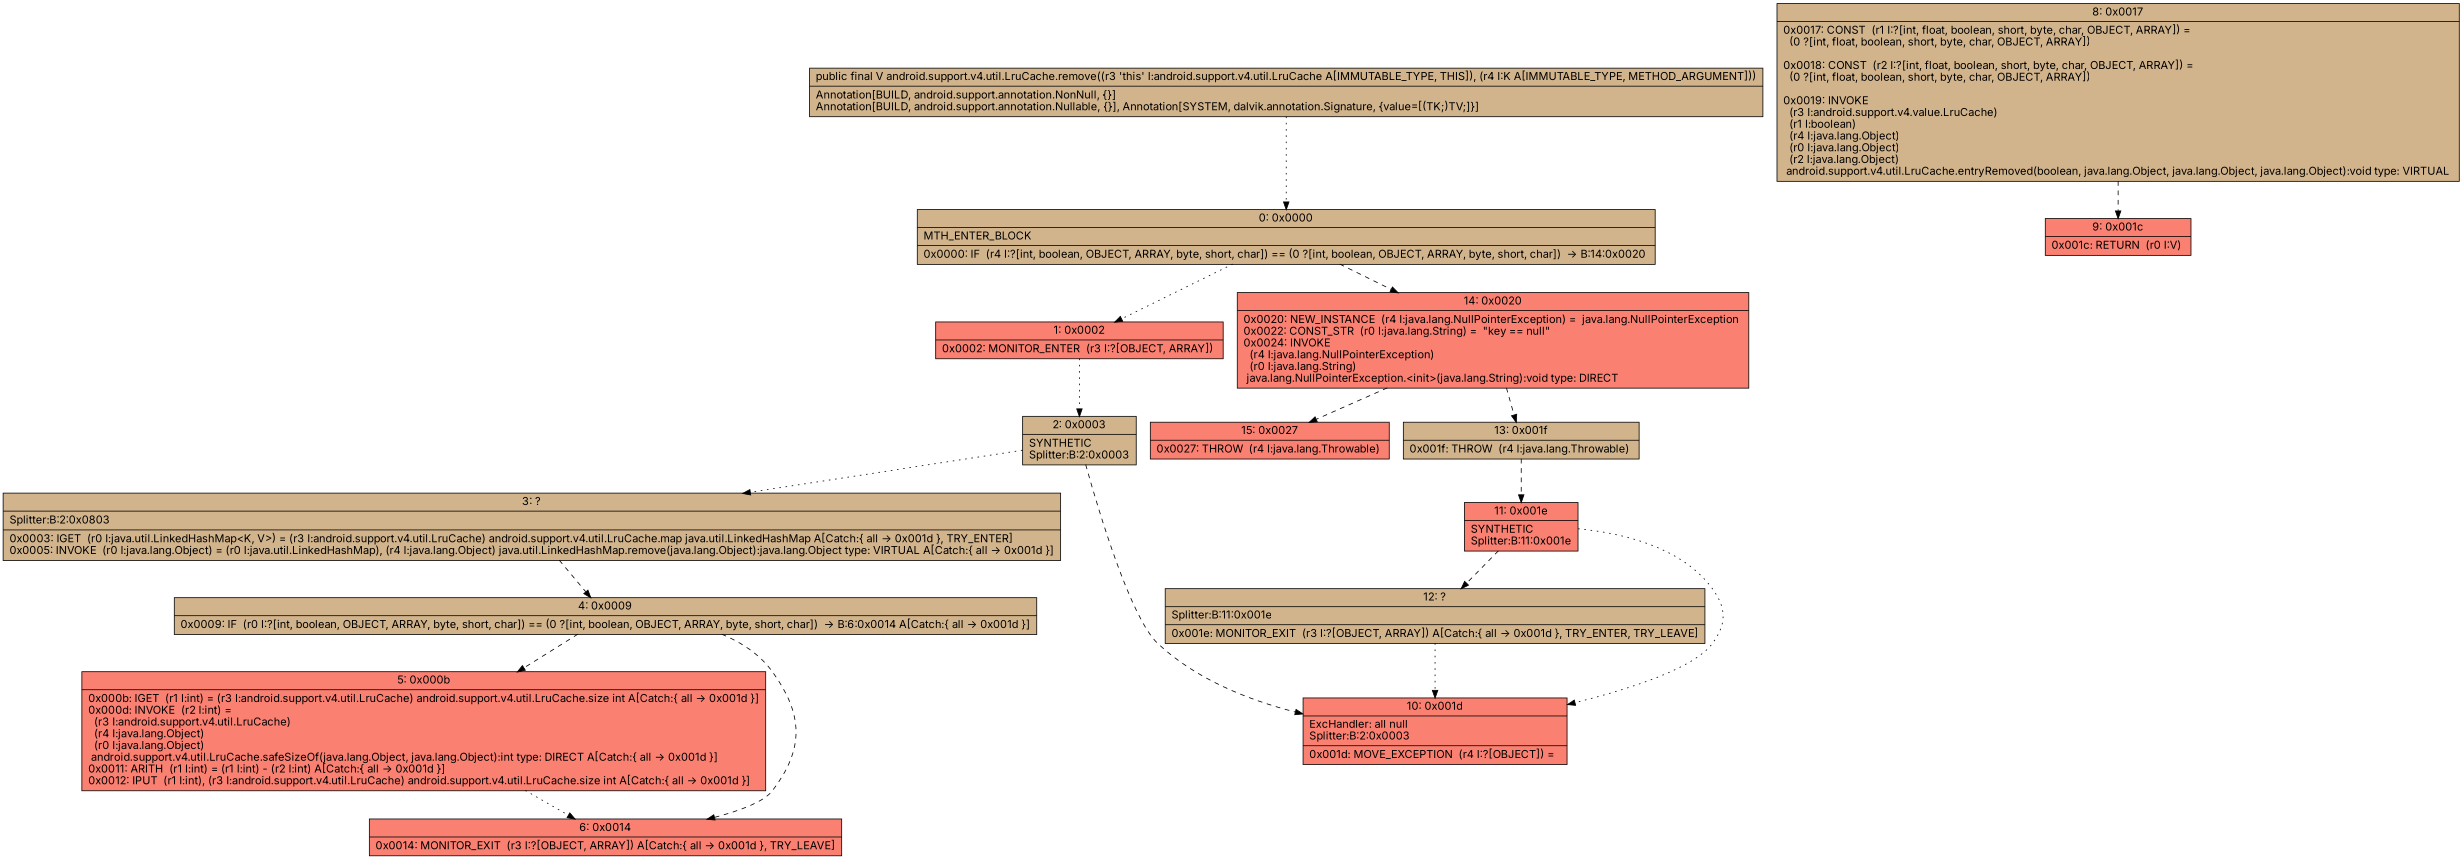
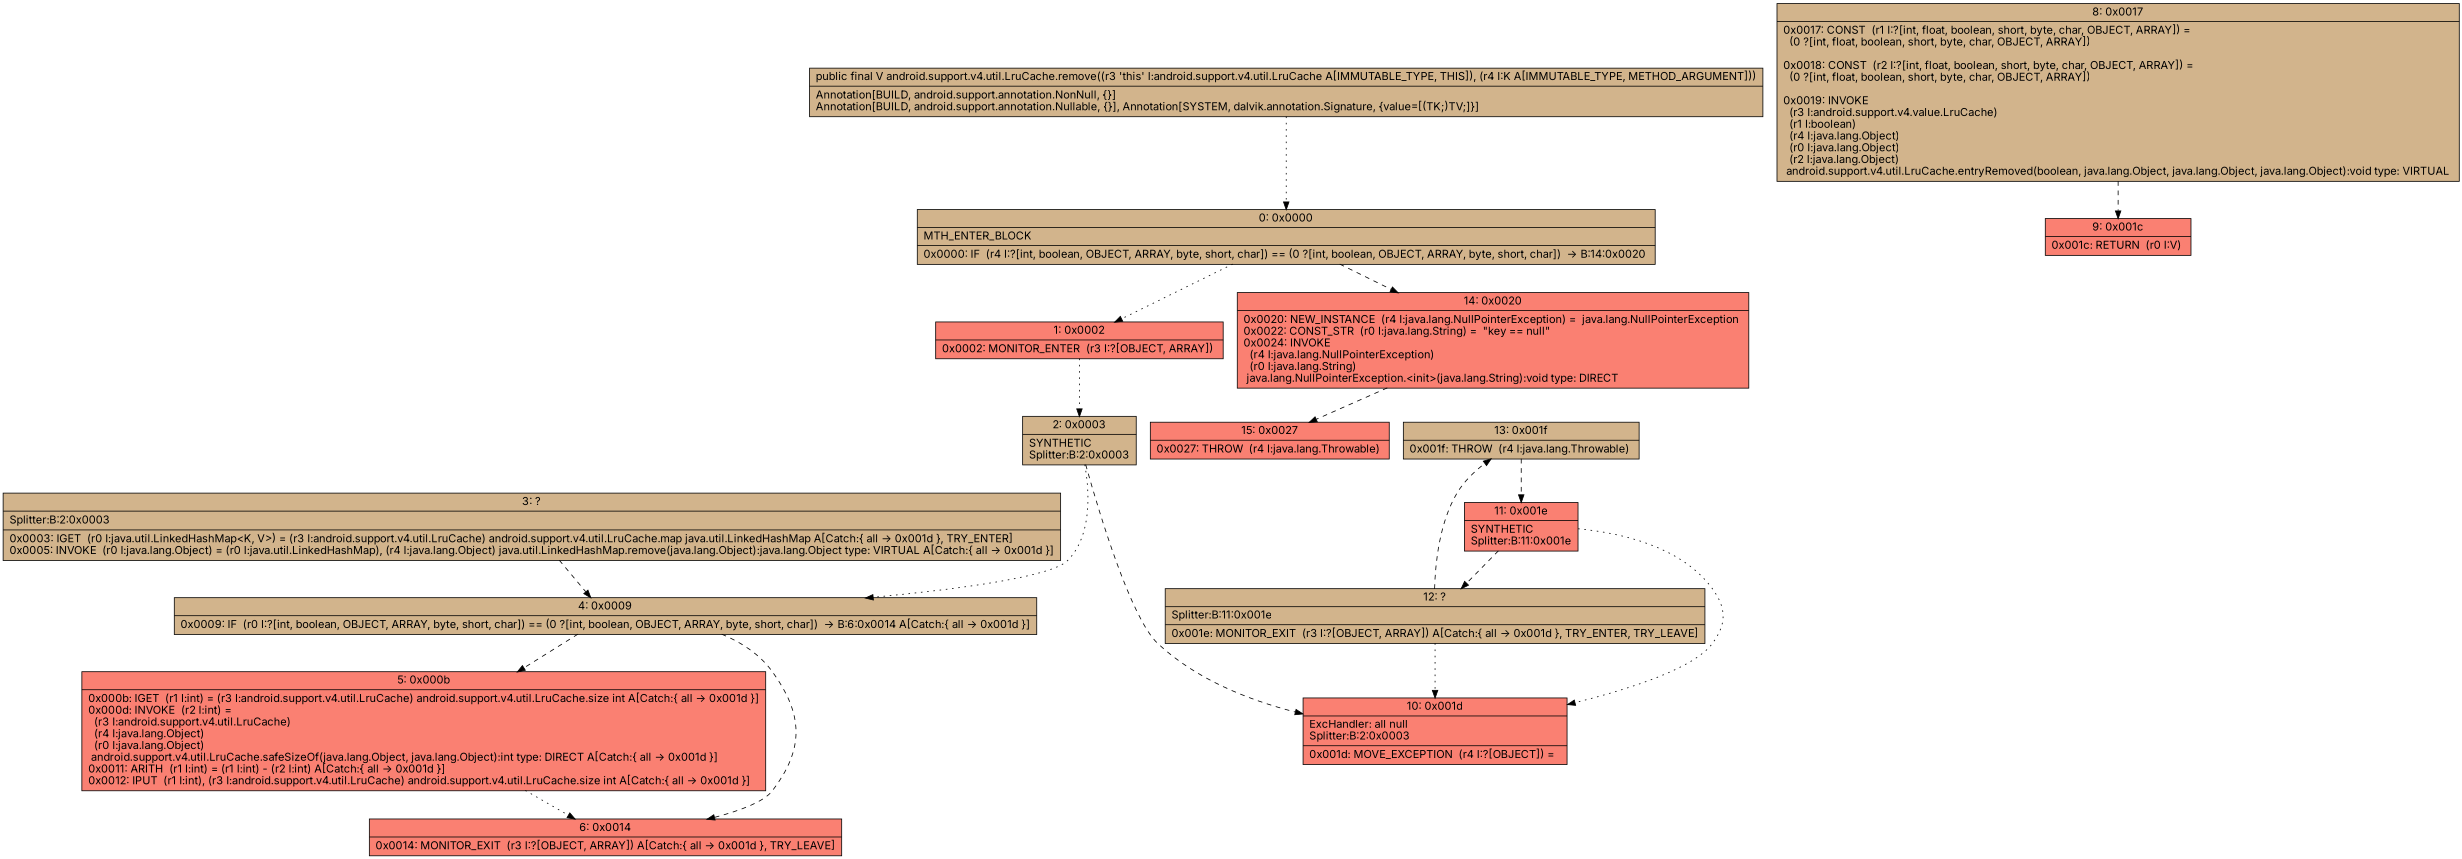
(1510, 401) -> (1445, 520)
(886, 471) -> (1022, 577)
(60, 520) -> (60, 520)
